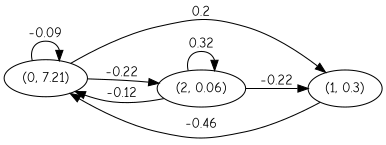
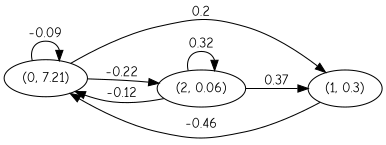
(277, 81) -> (277, 81)
